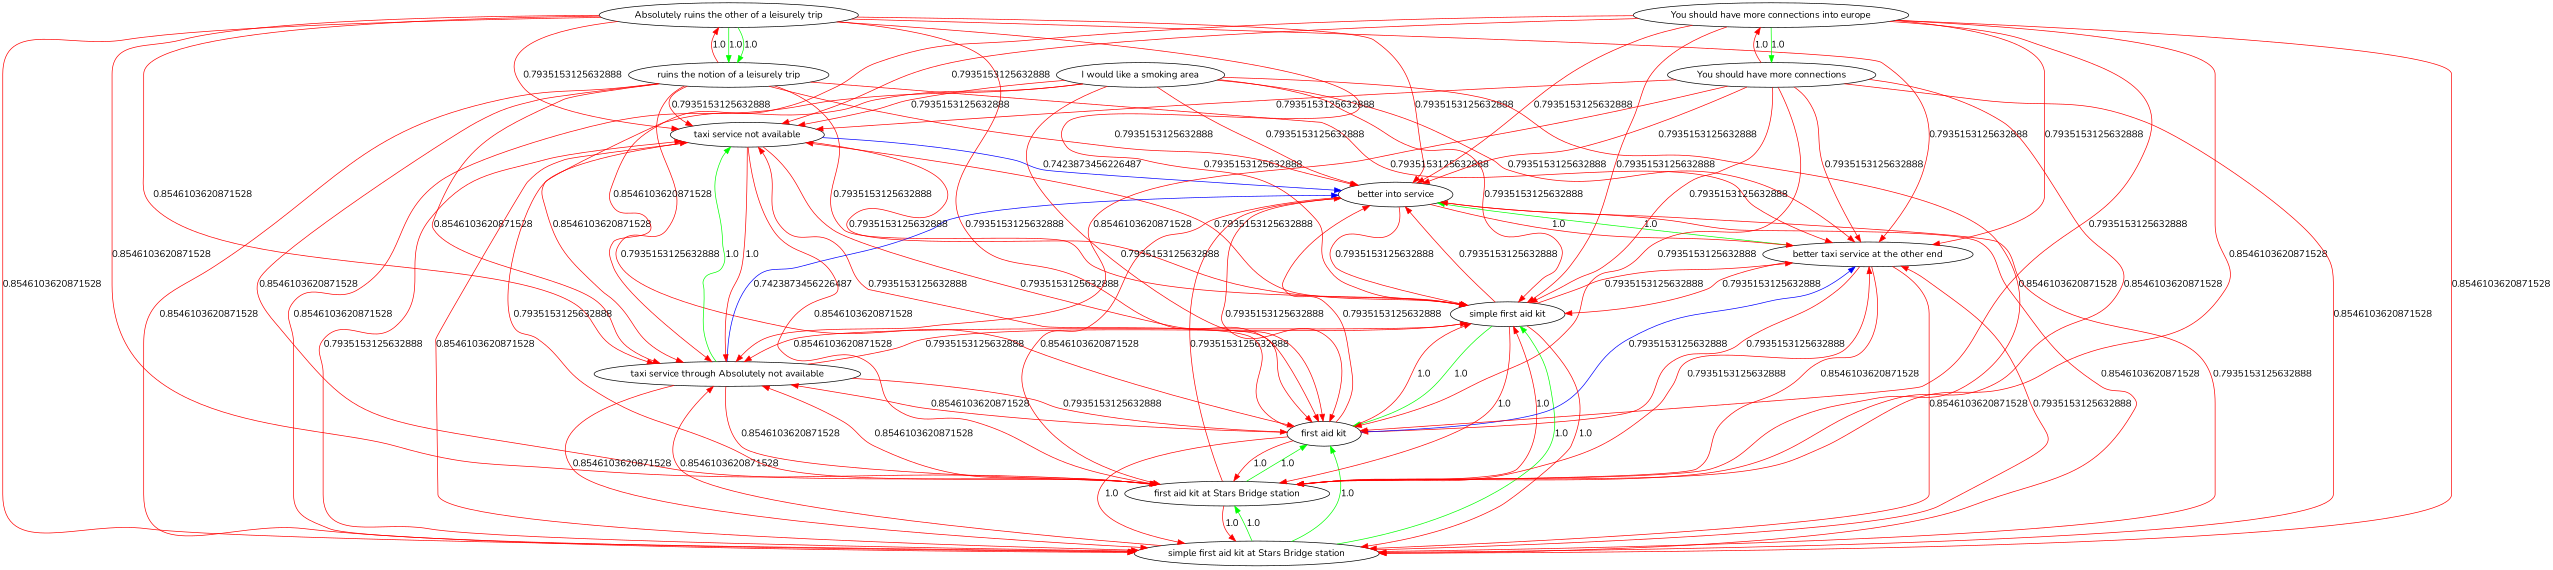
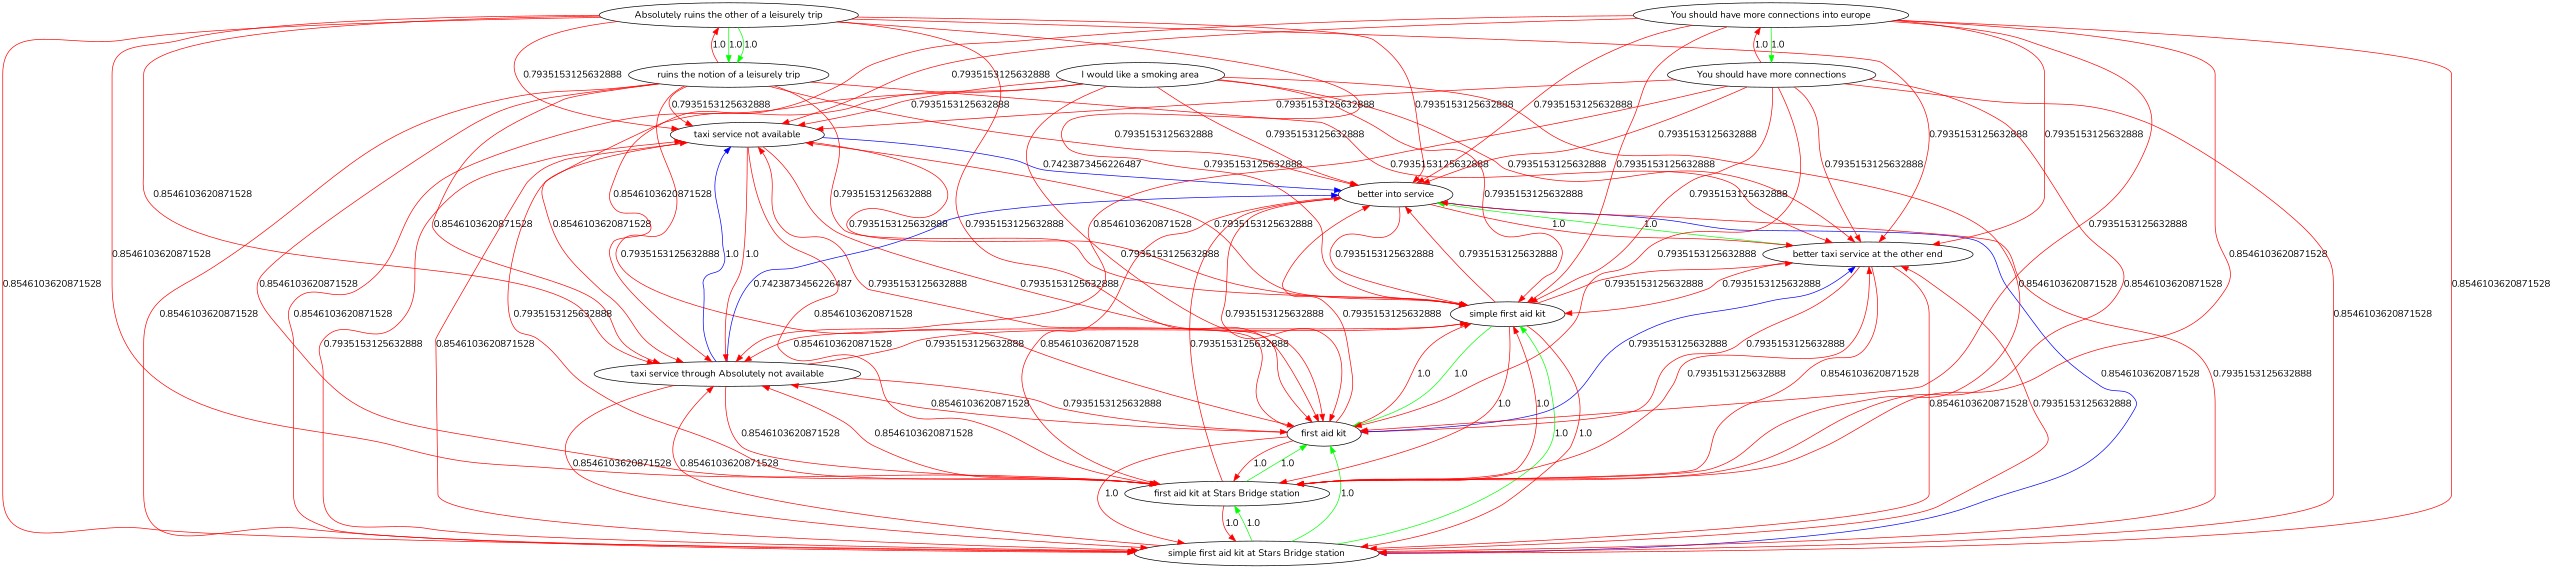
(724, 262) -> (724, 262)
(2134, 411) -> (2134, 411)
